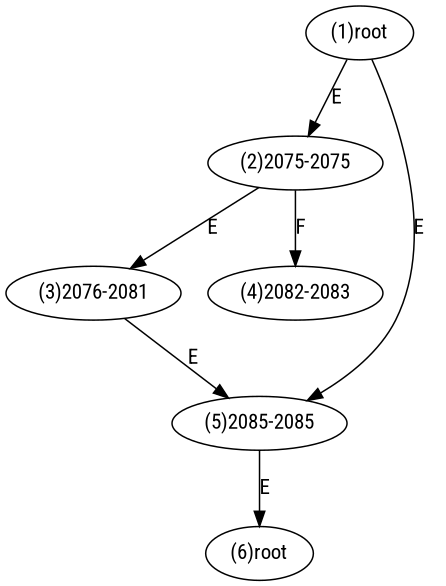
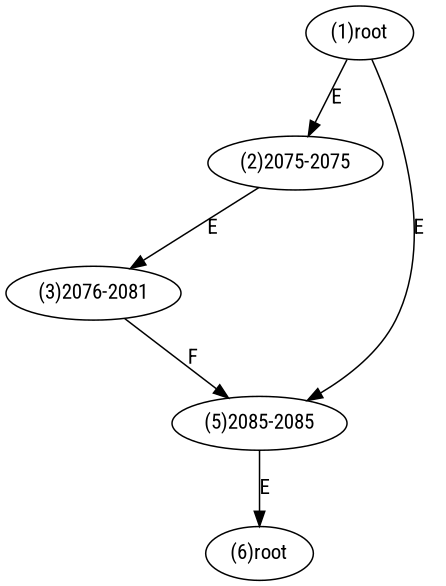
(295, 293) -> none
(193, 358) -> (193, 358)
